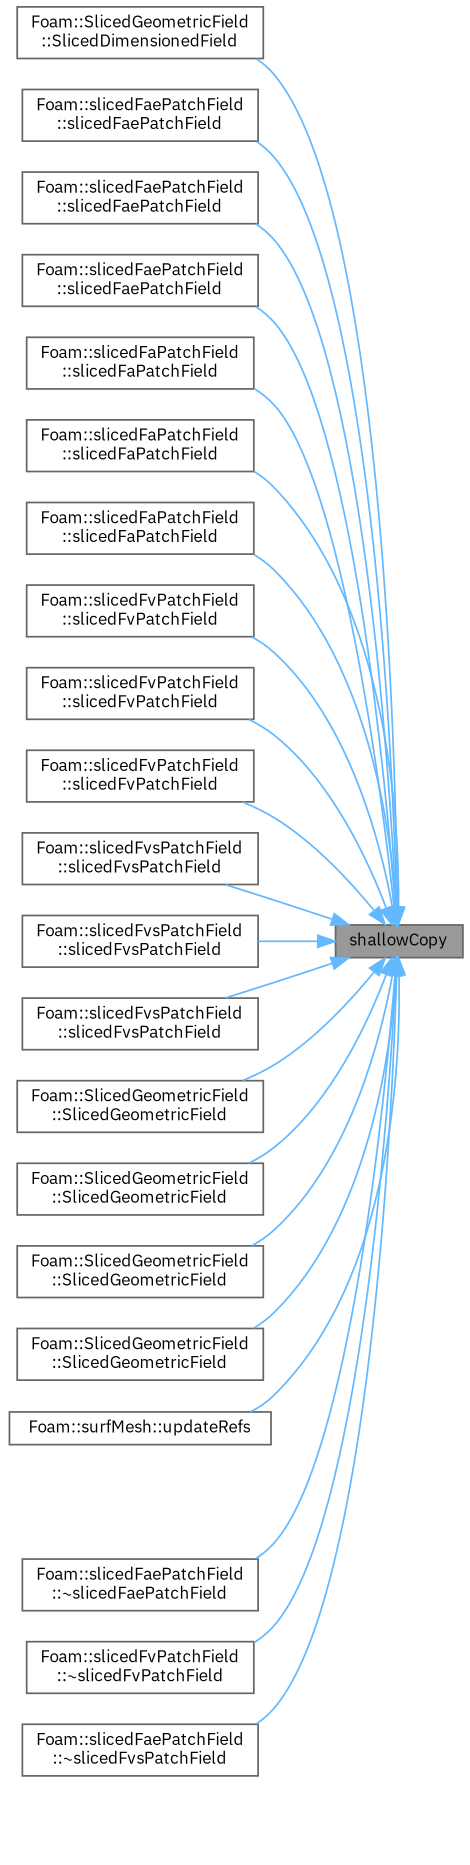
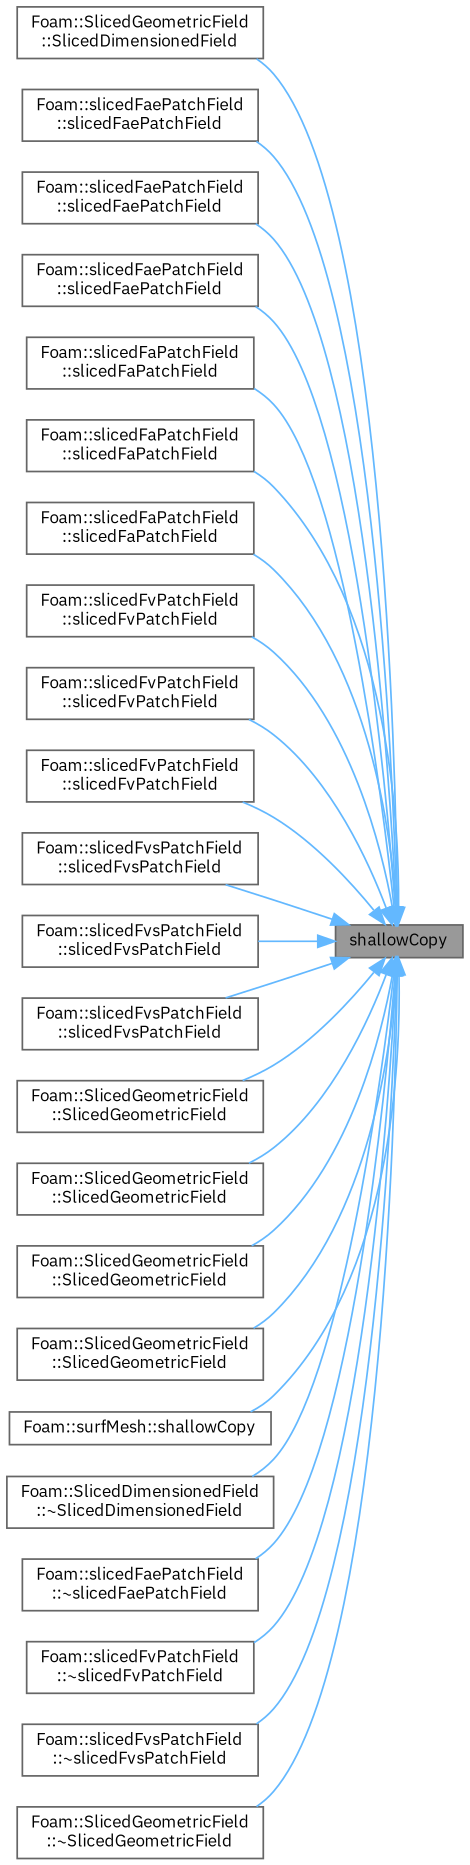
(140, 1428) -> (140, 1428)
none -> (140, 1502)
(140, 1750) -> (140, 1750)
none -> (140, 1833)
